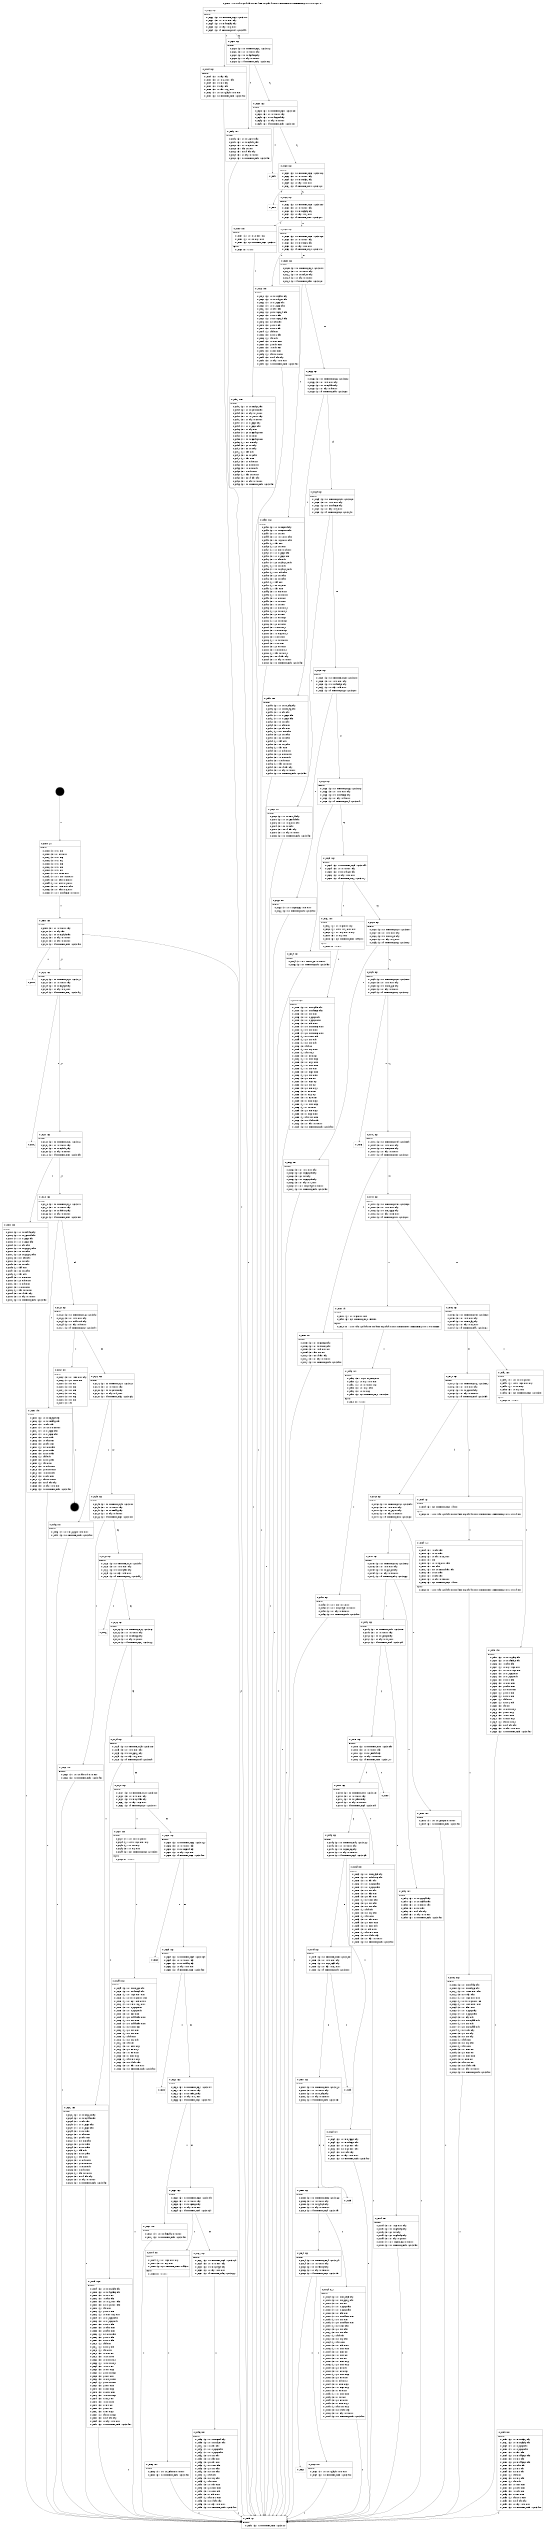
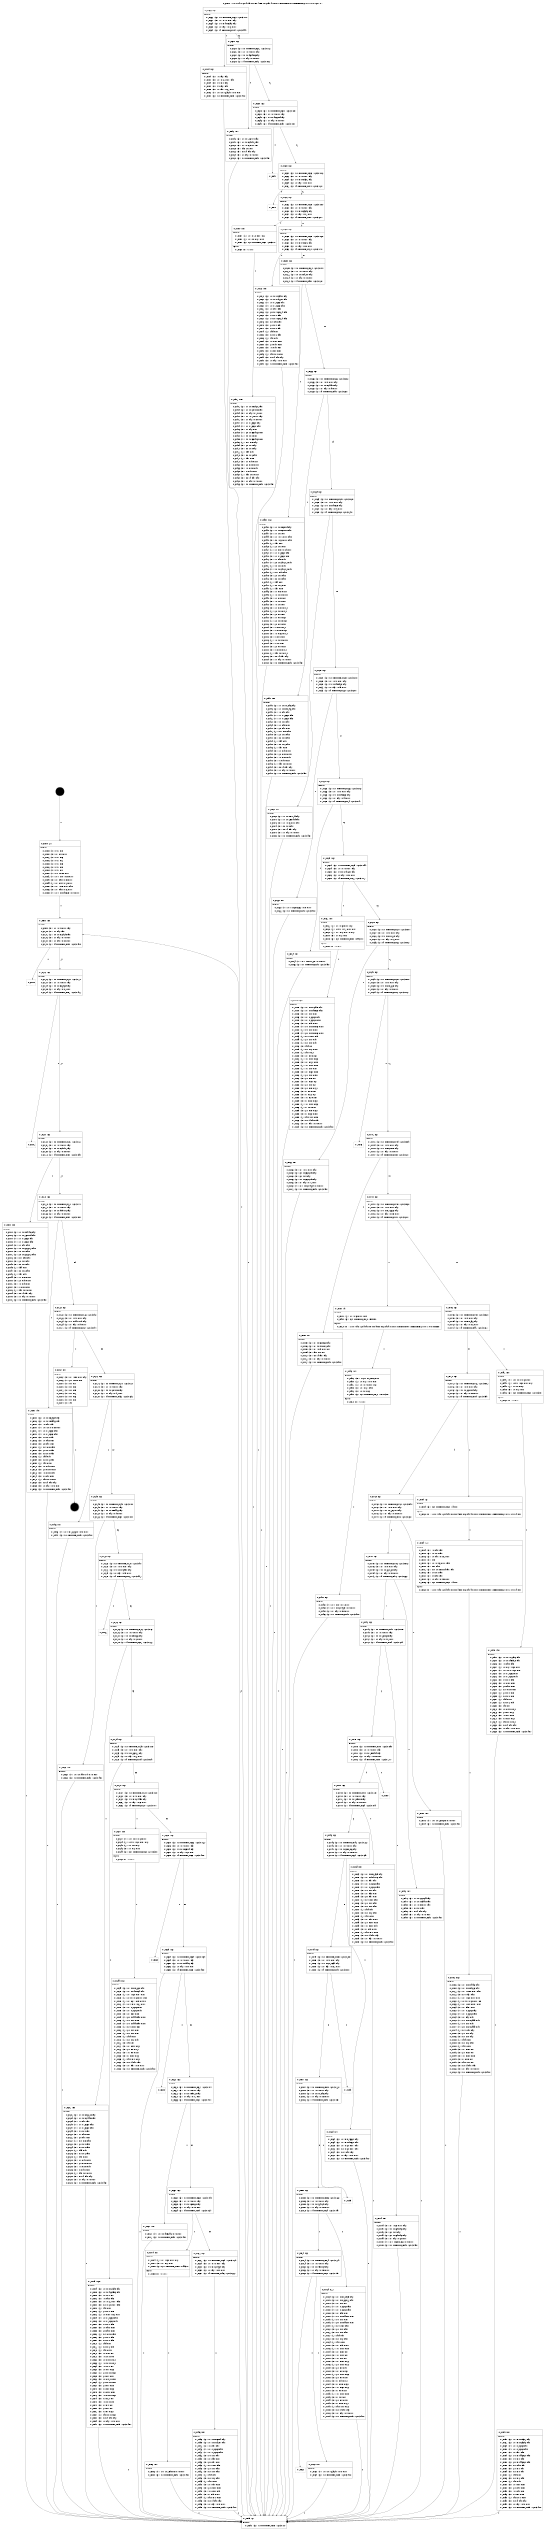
(134, 2346) -> (138, 2291)
